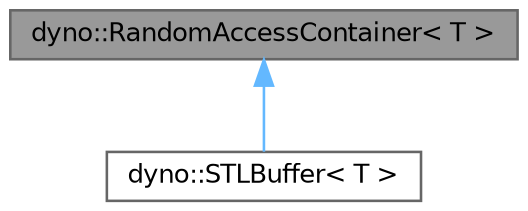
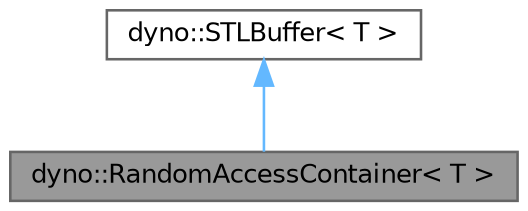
(264, 119) -> (264, 119)
